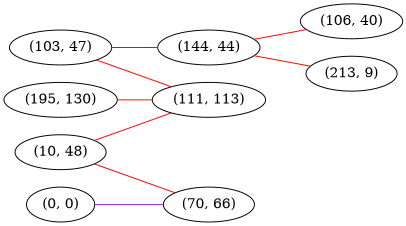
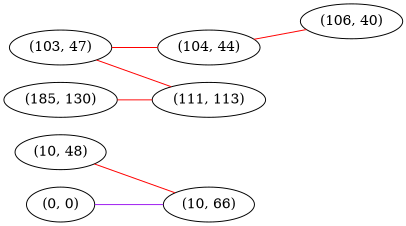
(209, 48) -> (209, 48)
(352, 74) -> none
(61, 100) -> (61, 100)
(133, 127) -> none
(209, 205) -> (209, 205)
